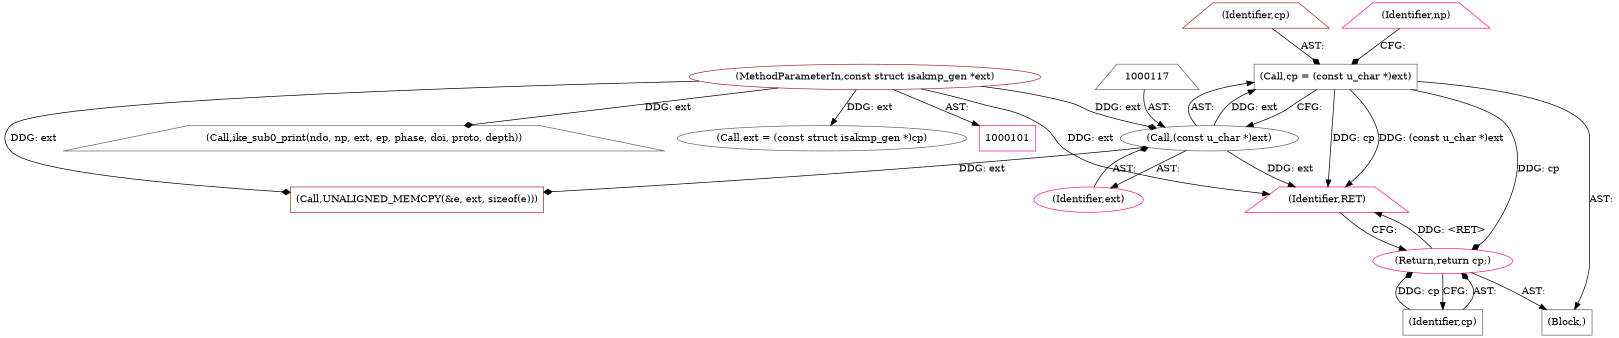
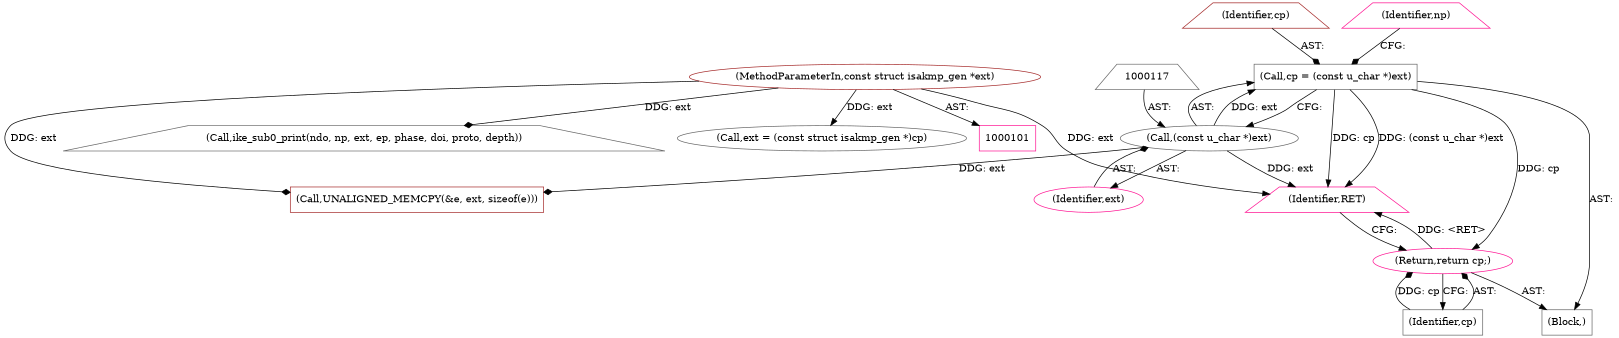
(1066, 102) -> none
(1514, 139) -> (1514, 139)
